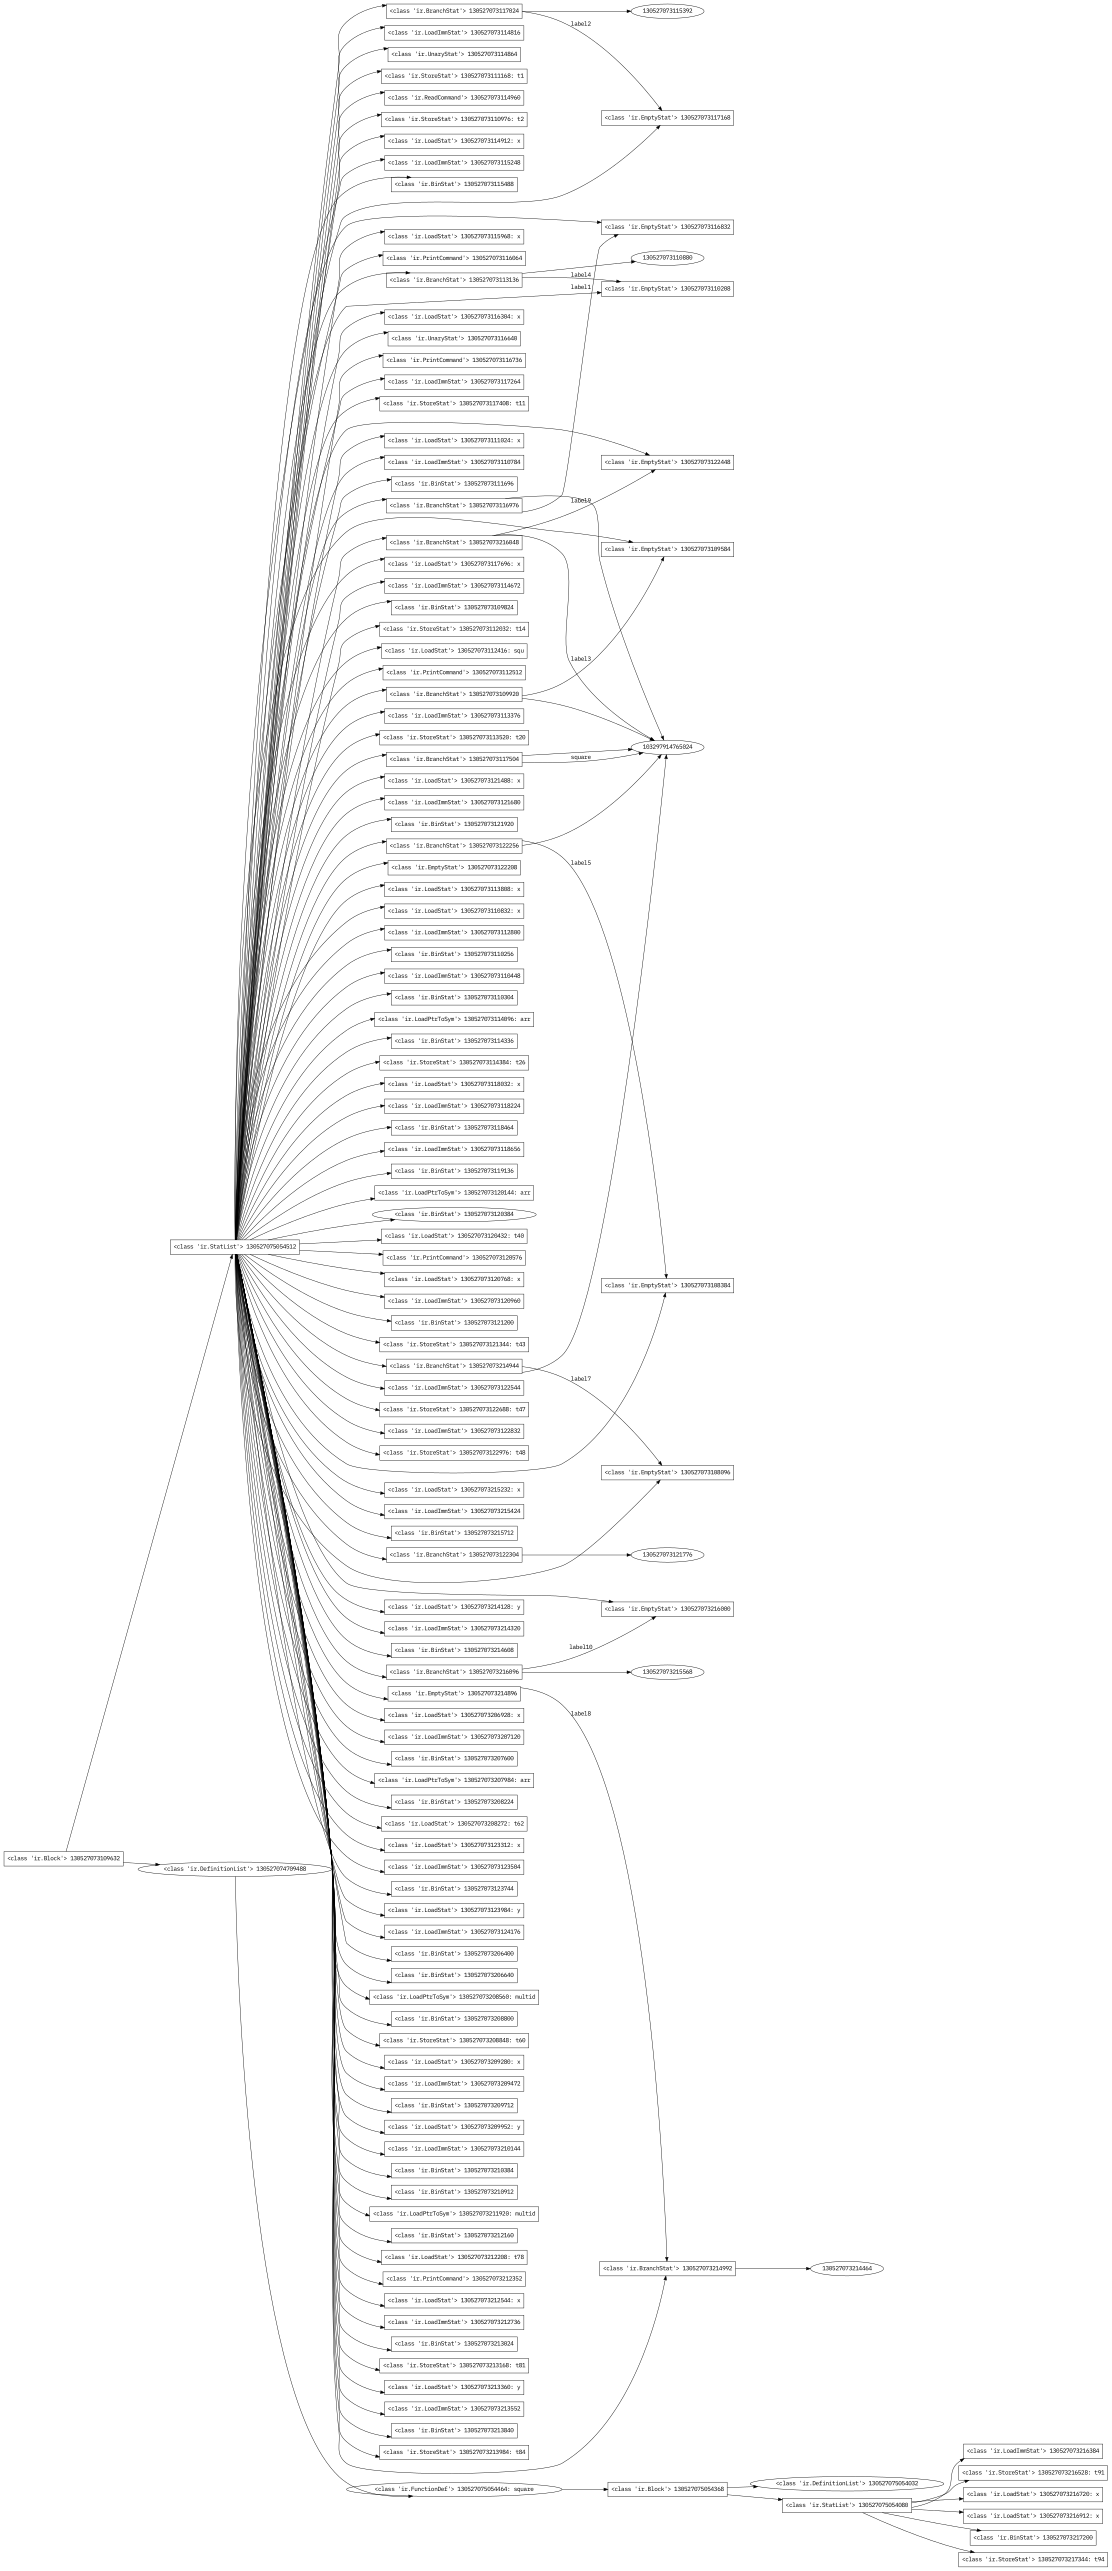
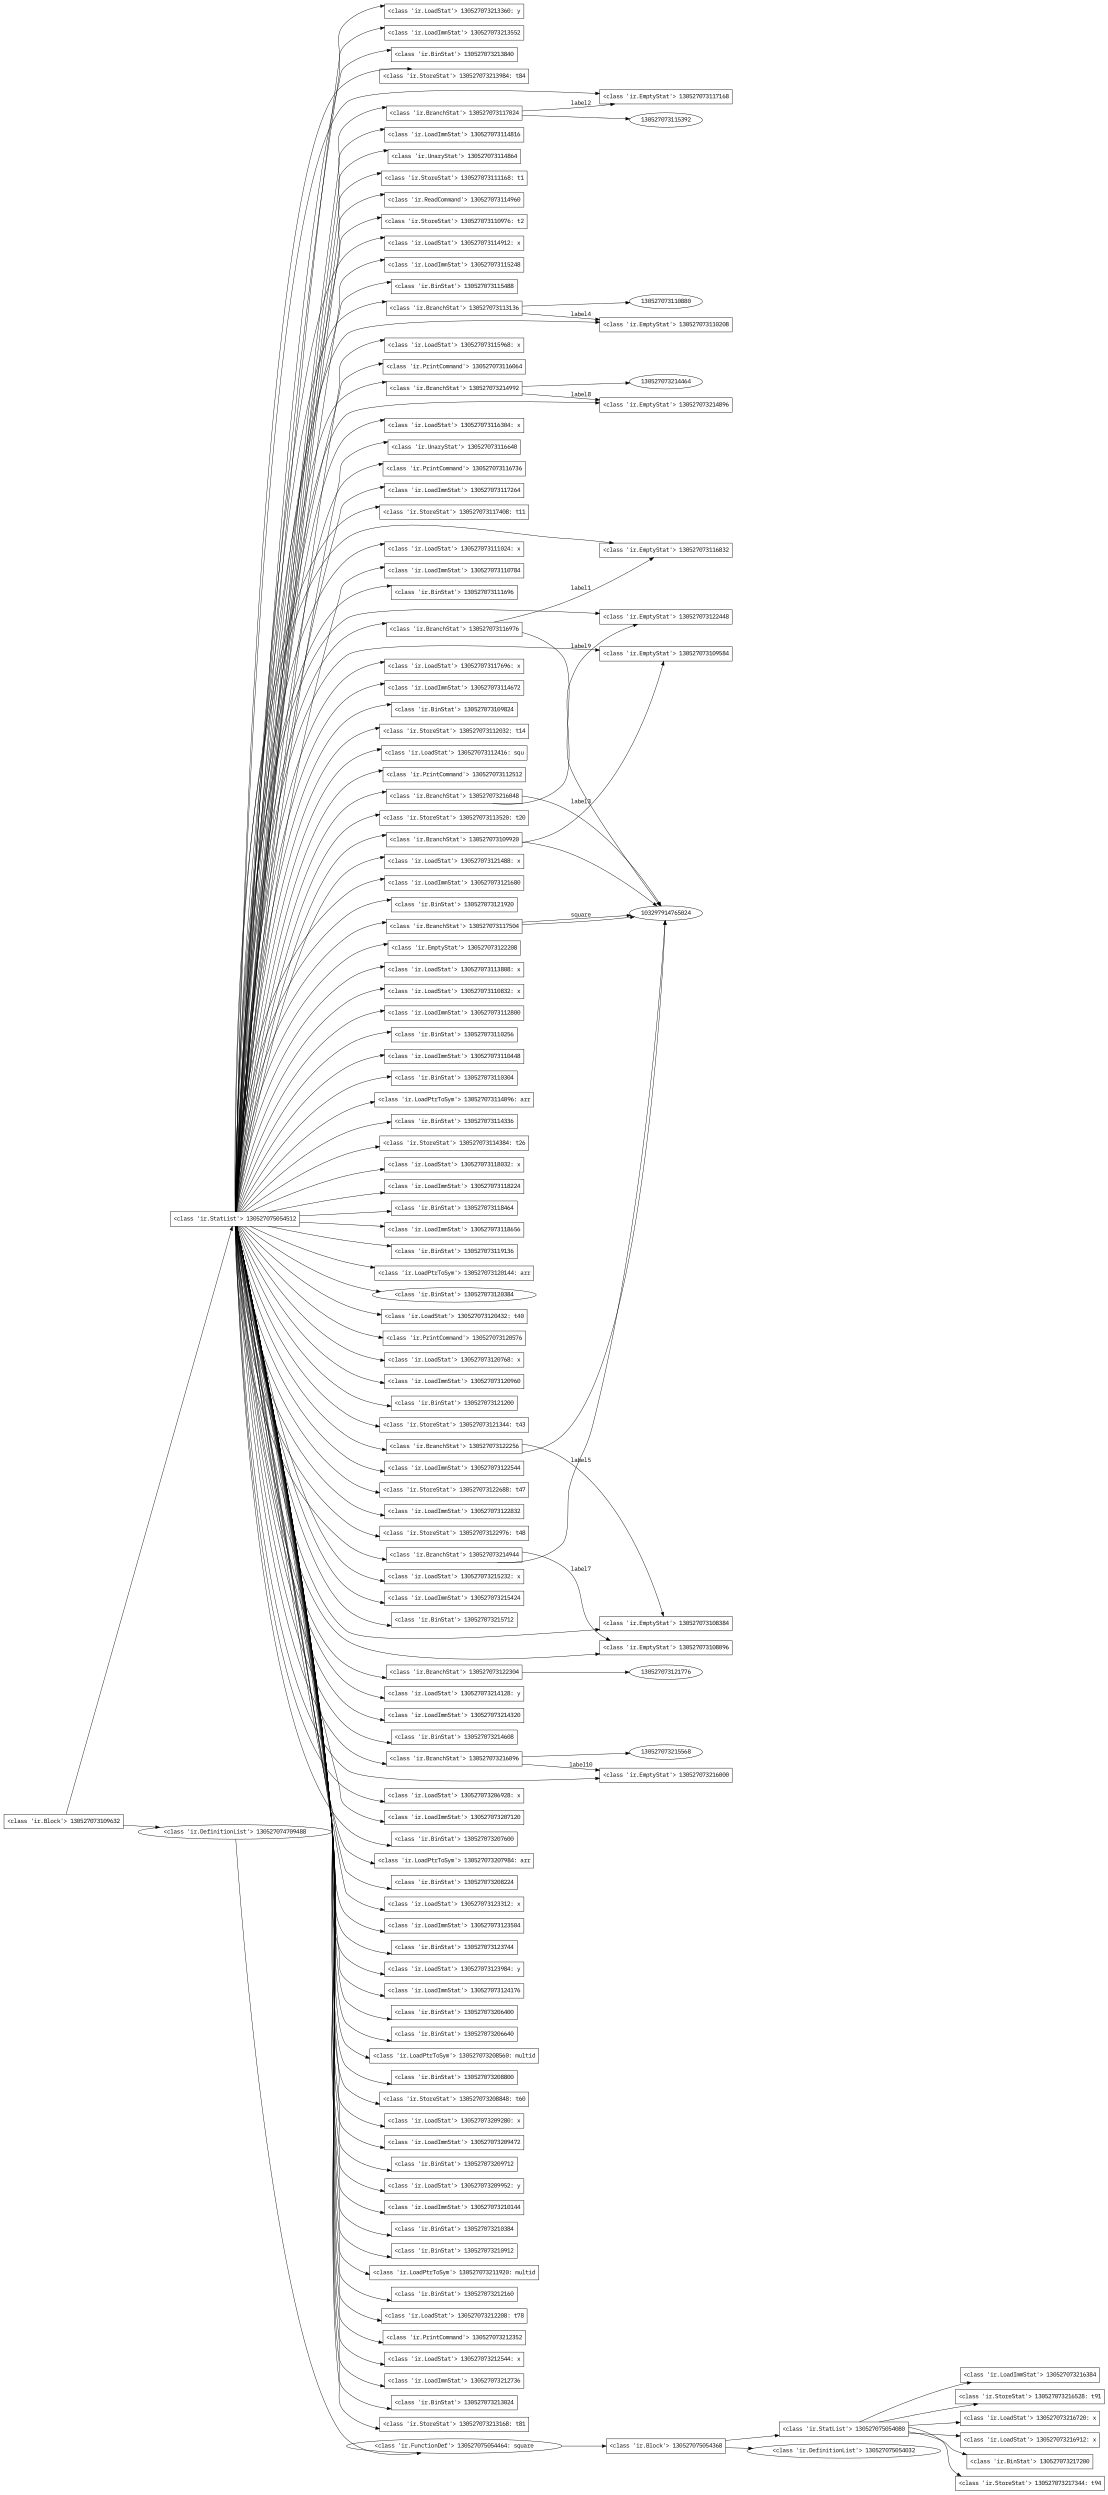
(454, 716) -> none
(454, 1824) -> none
(641, 1951) -> (559, 397)
